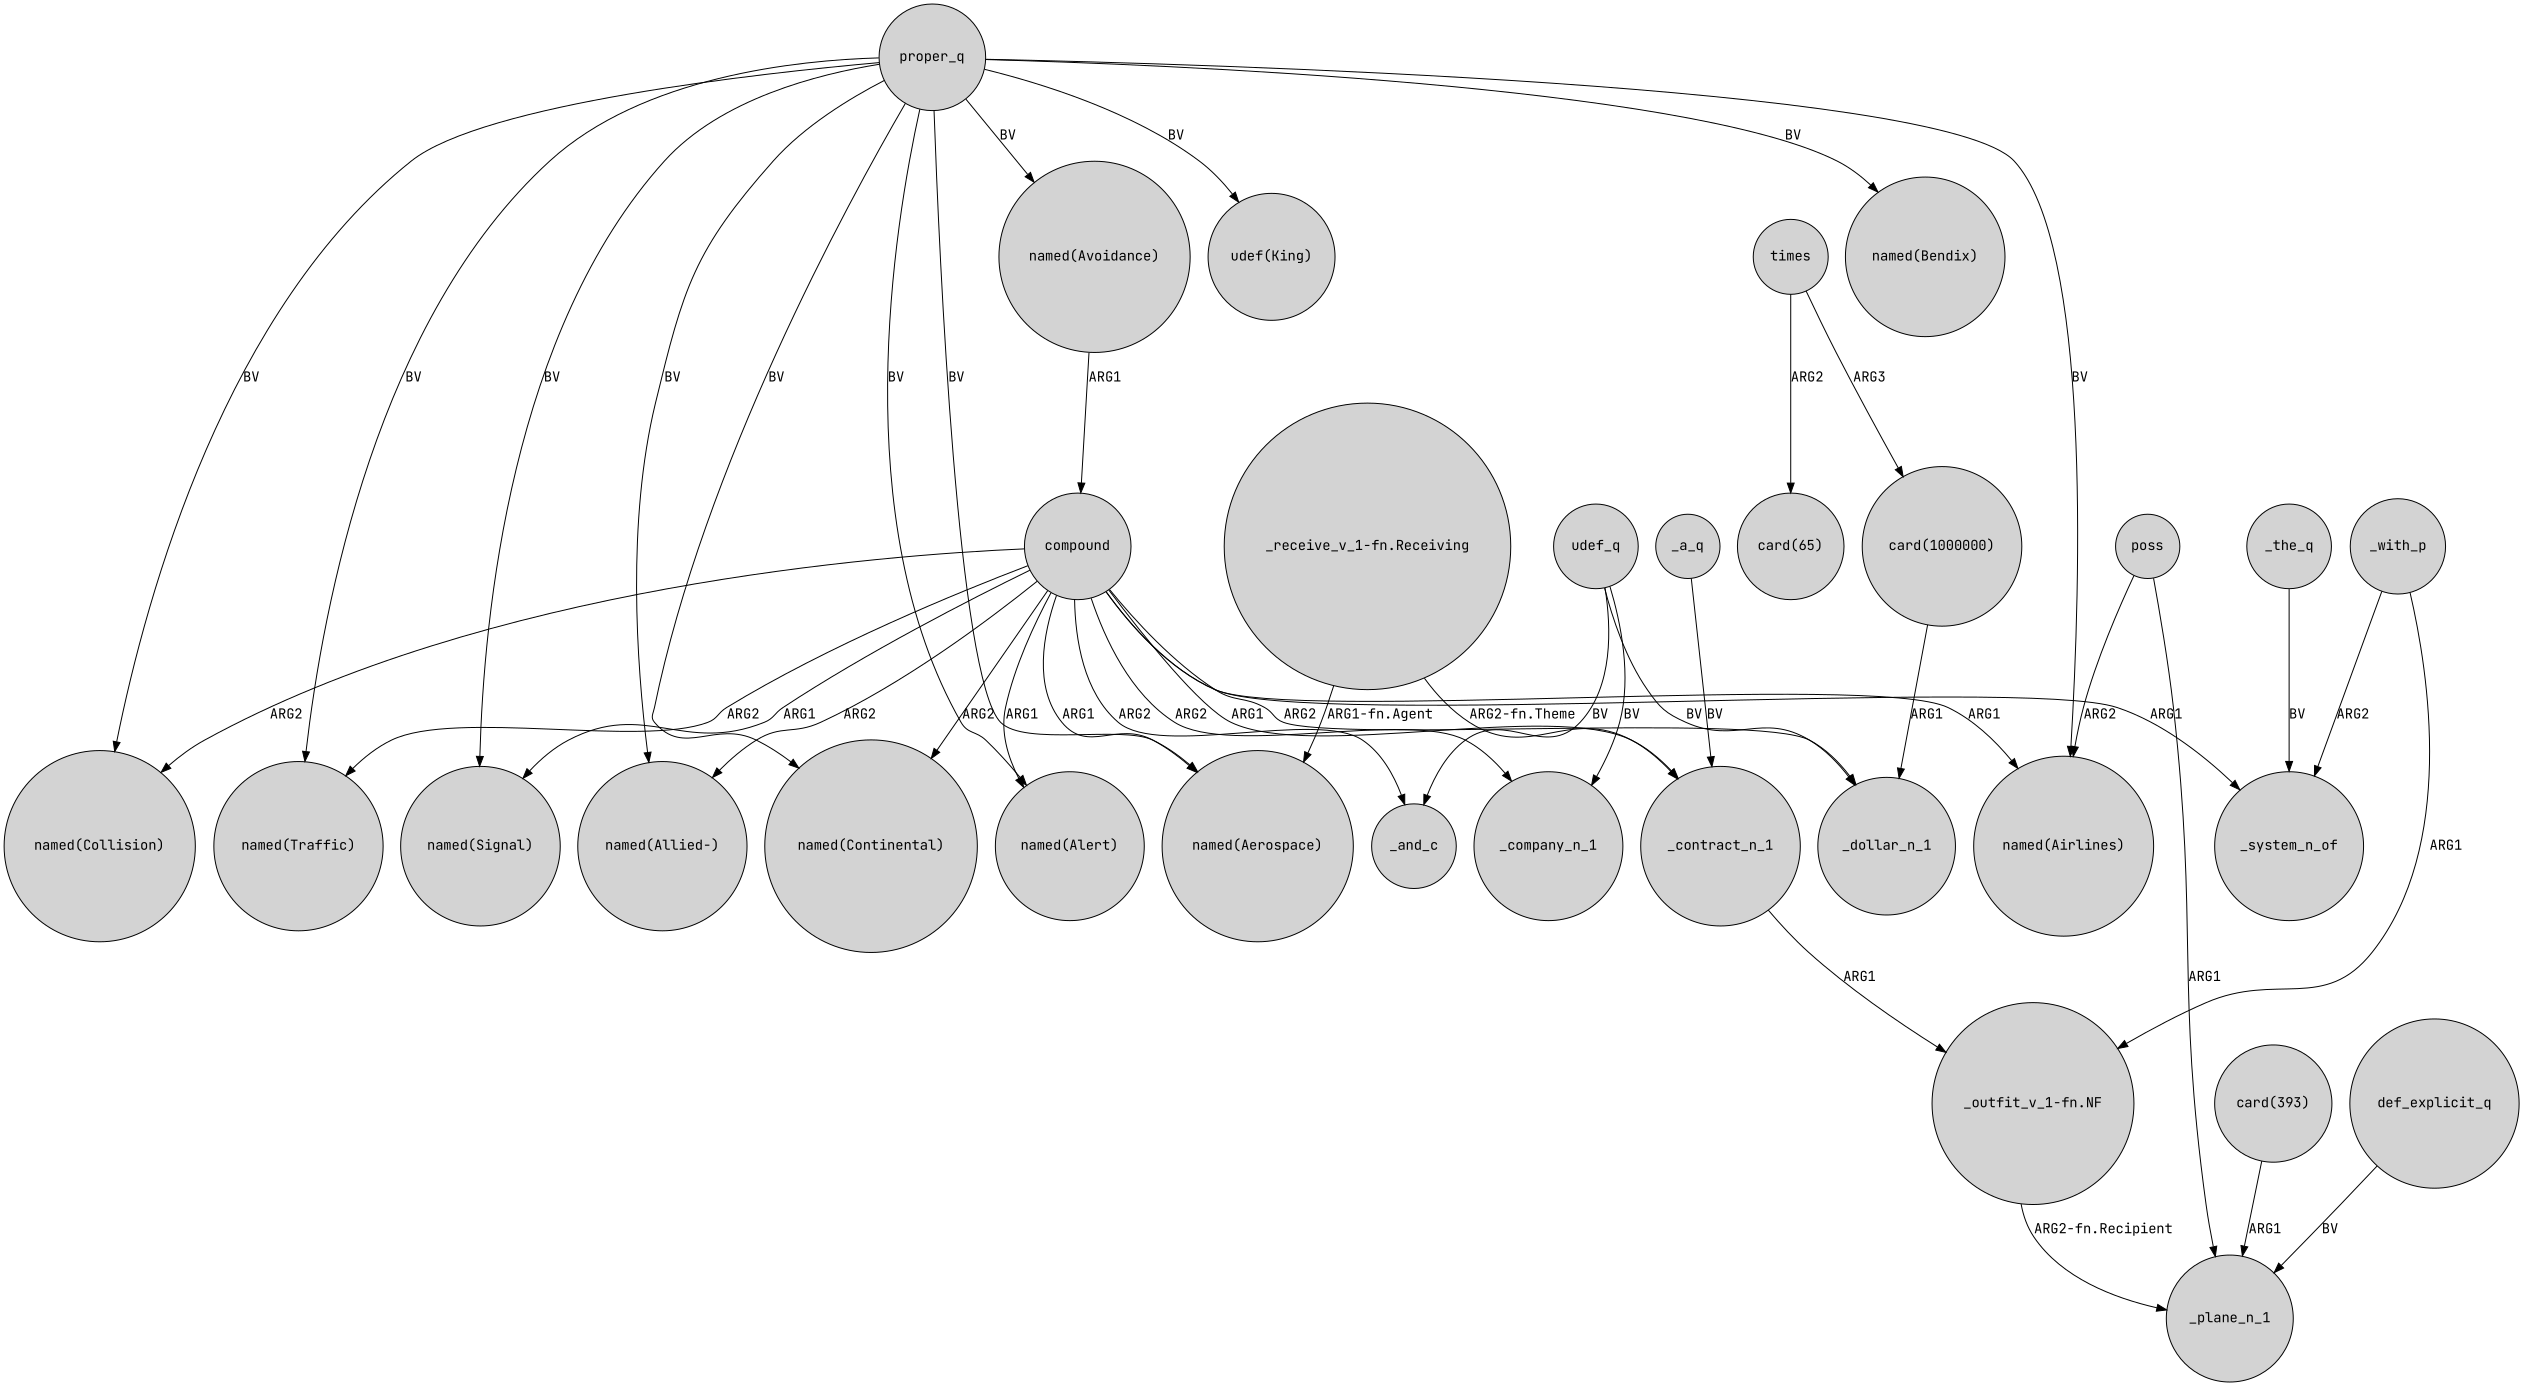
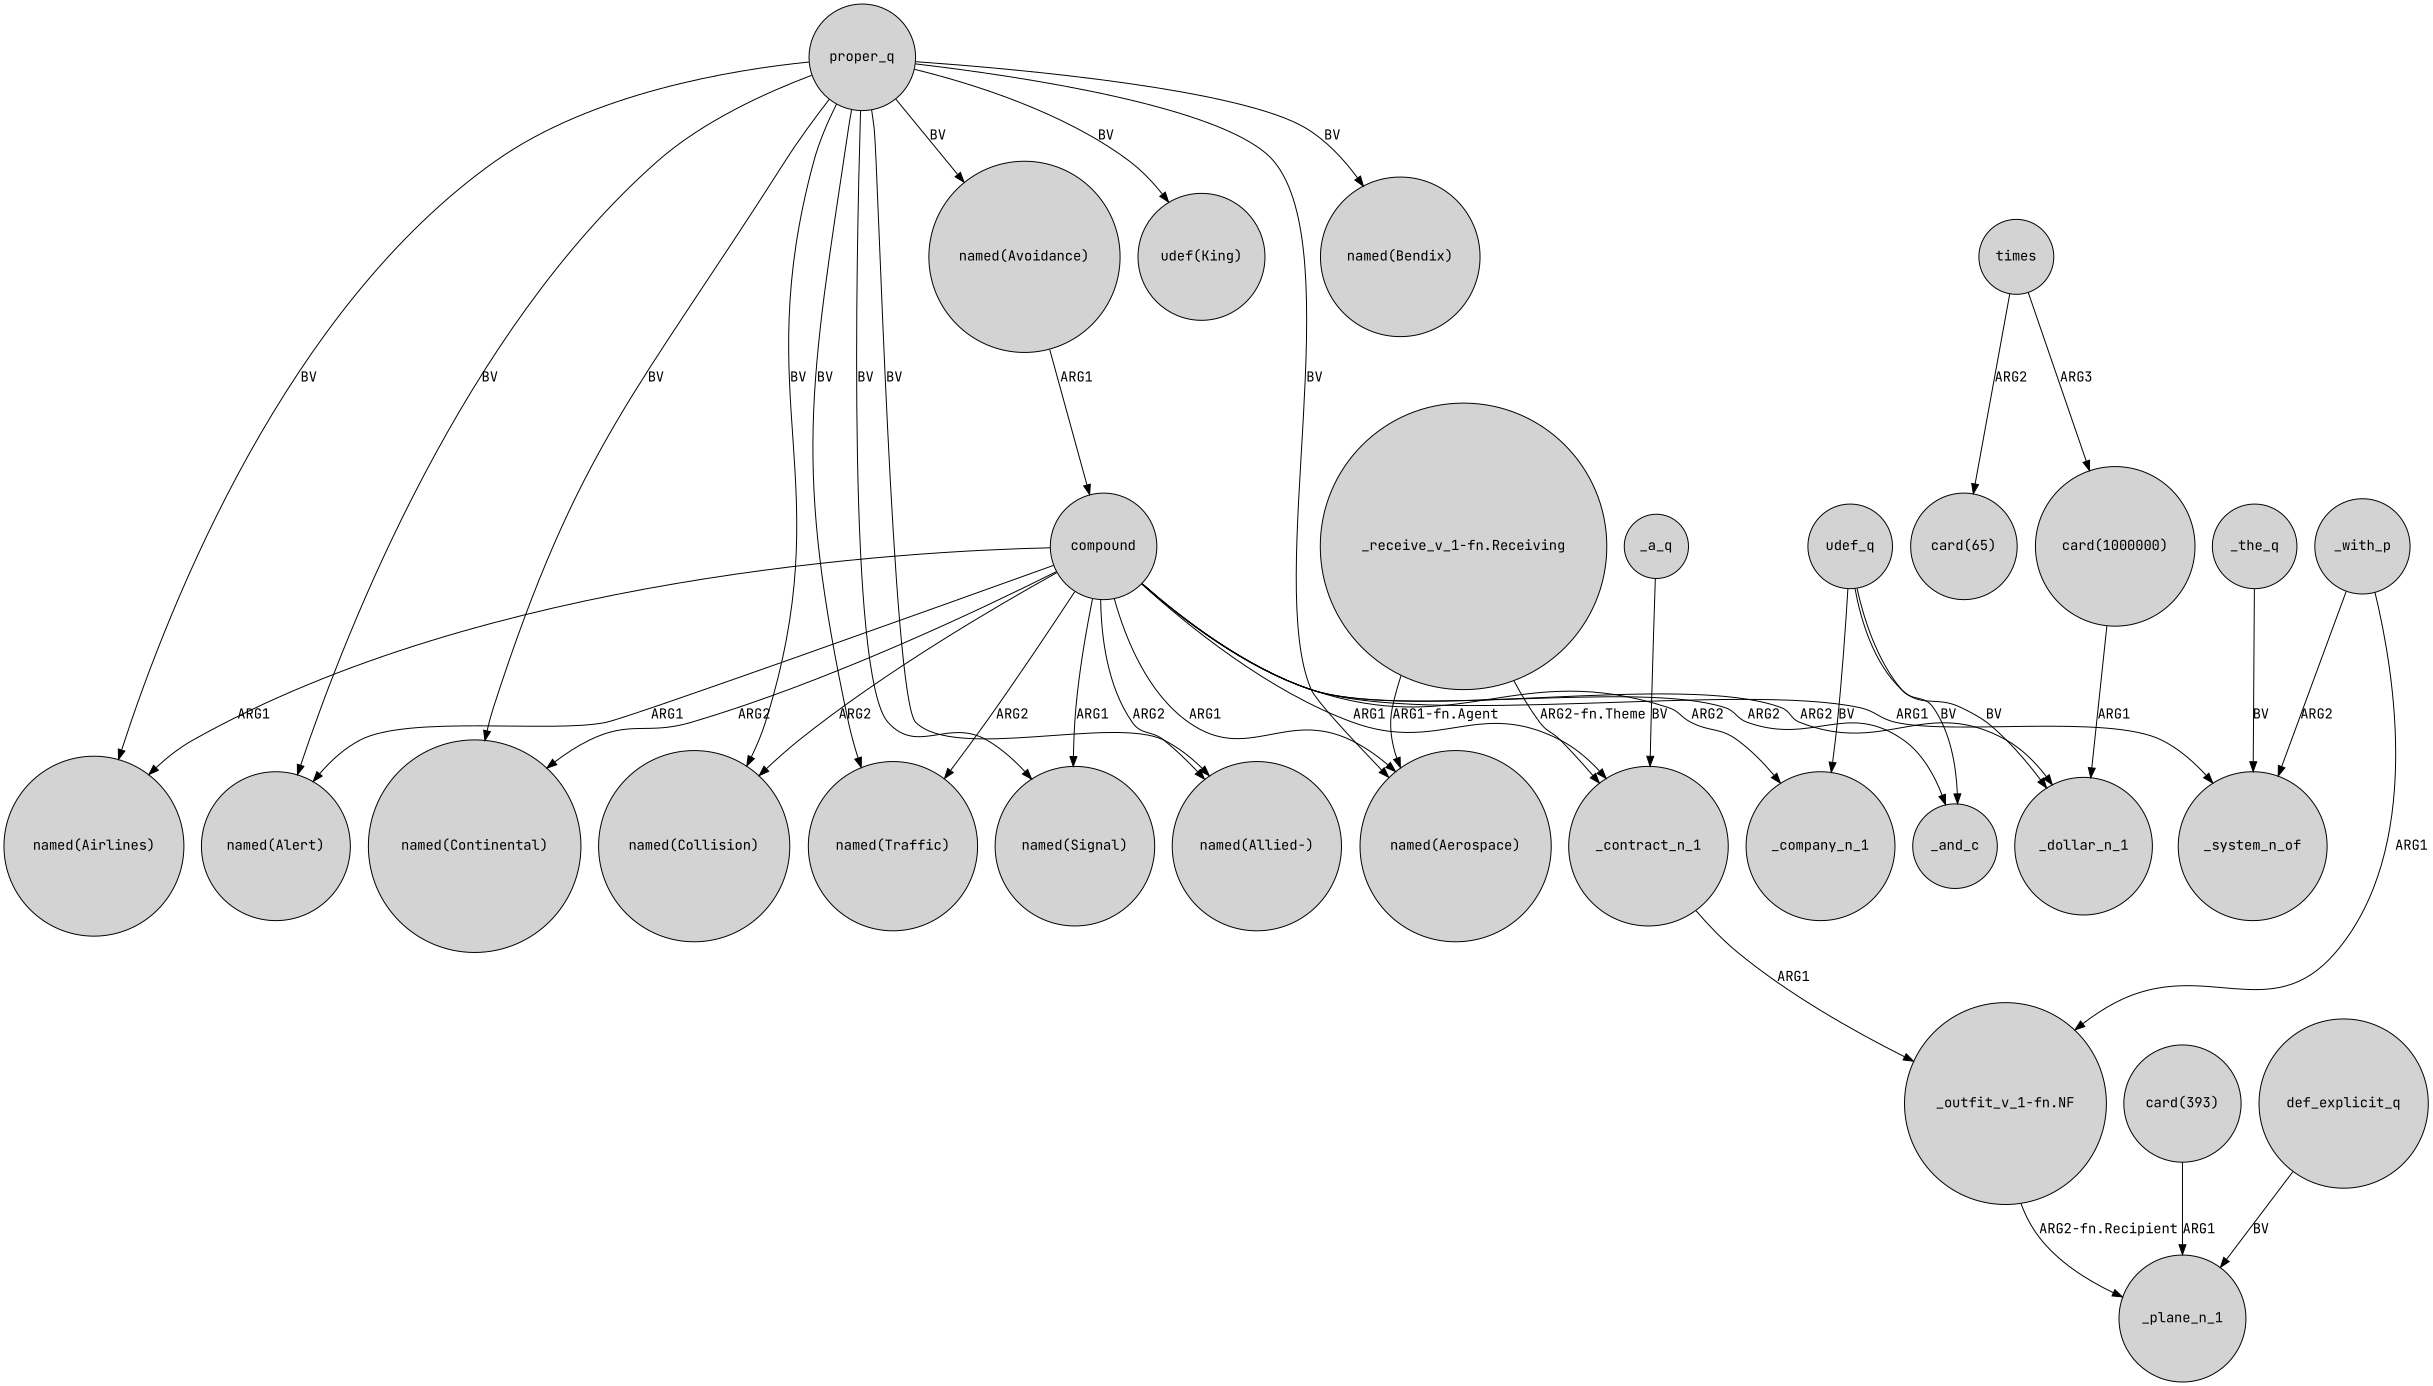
(2148, 546) -> none
